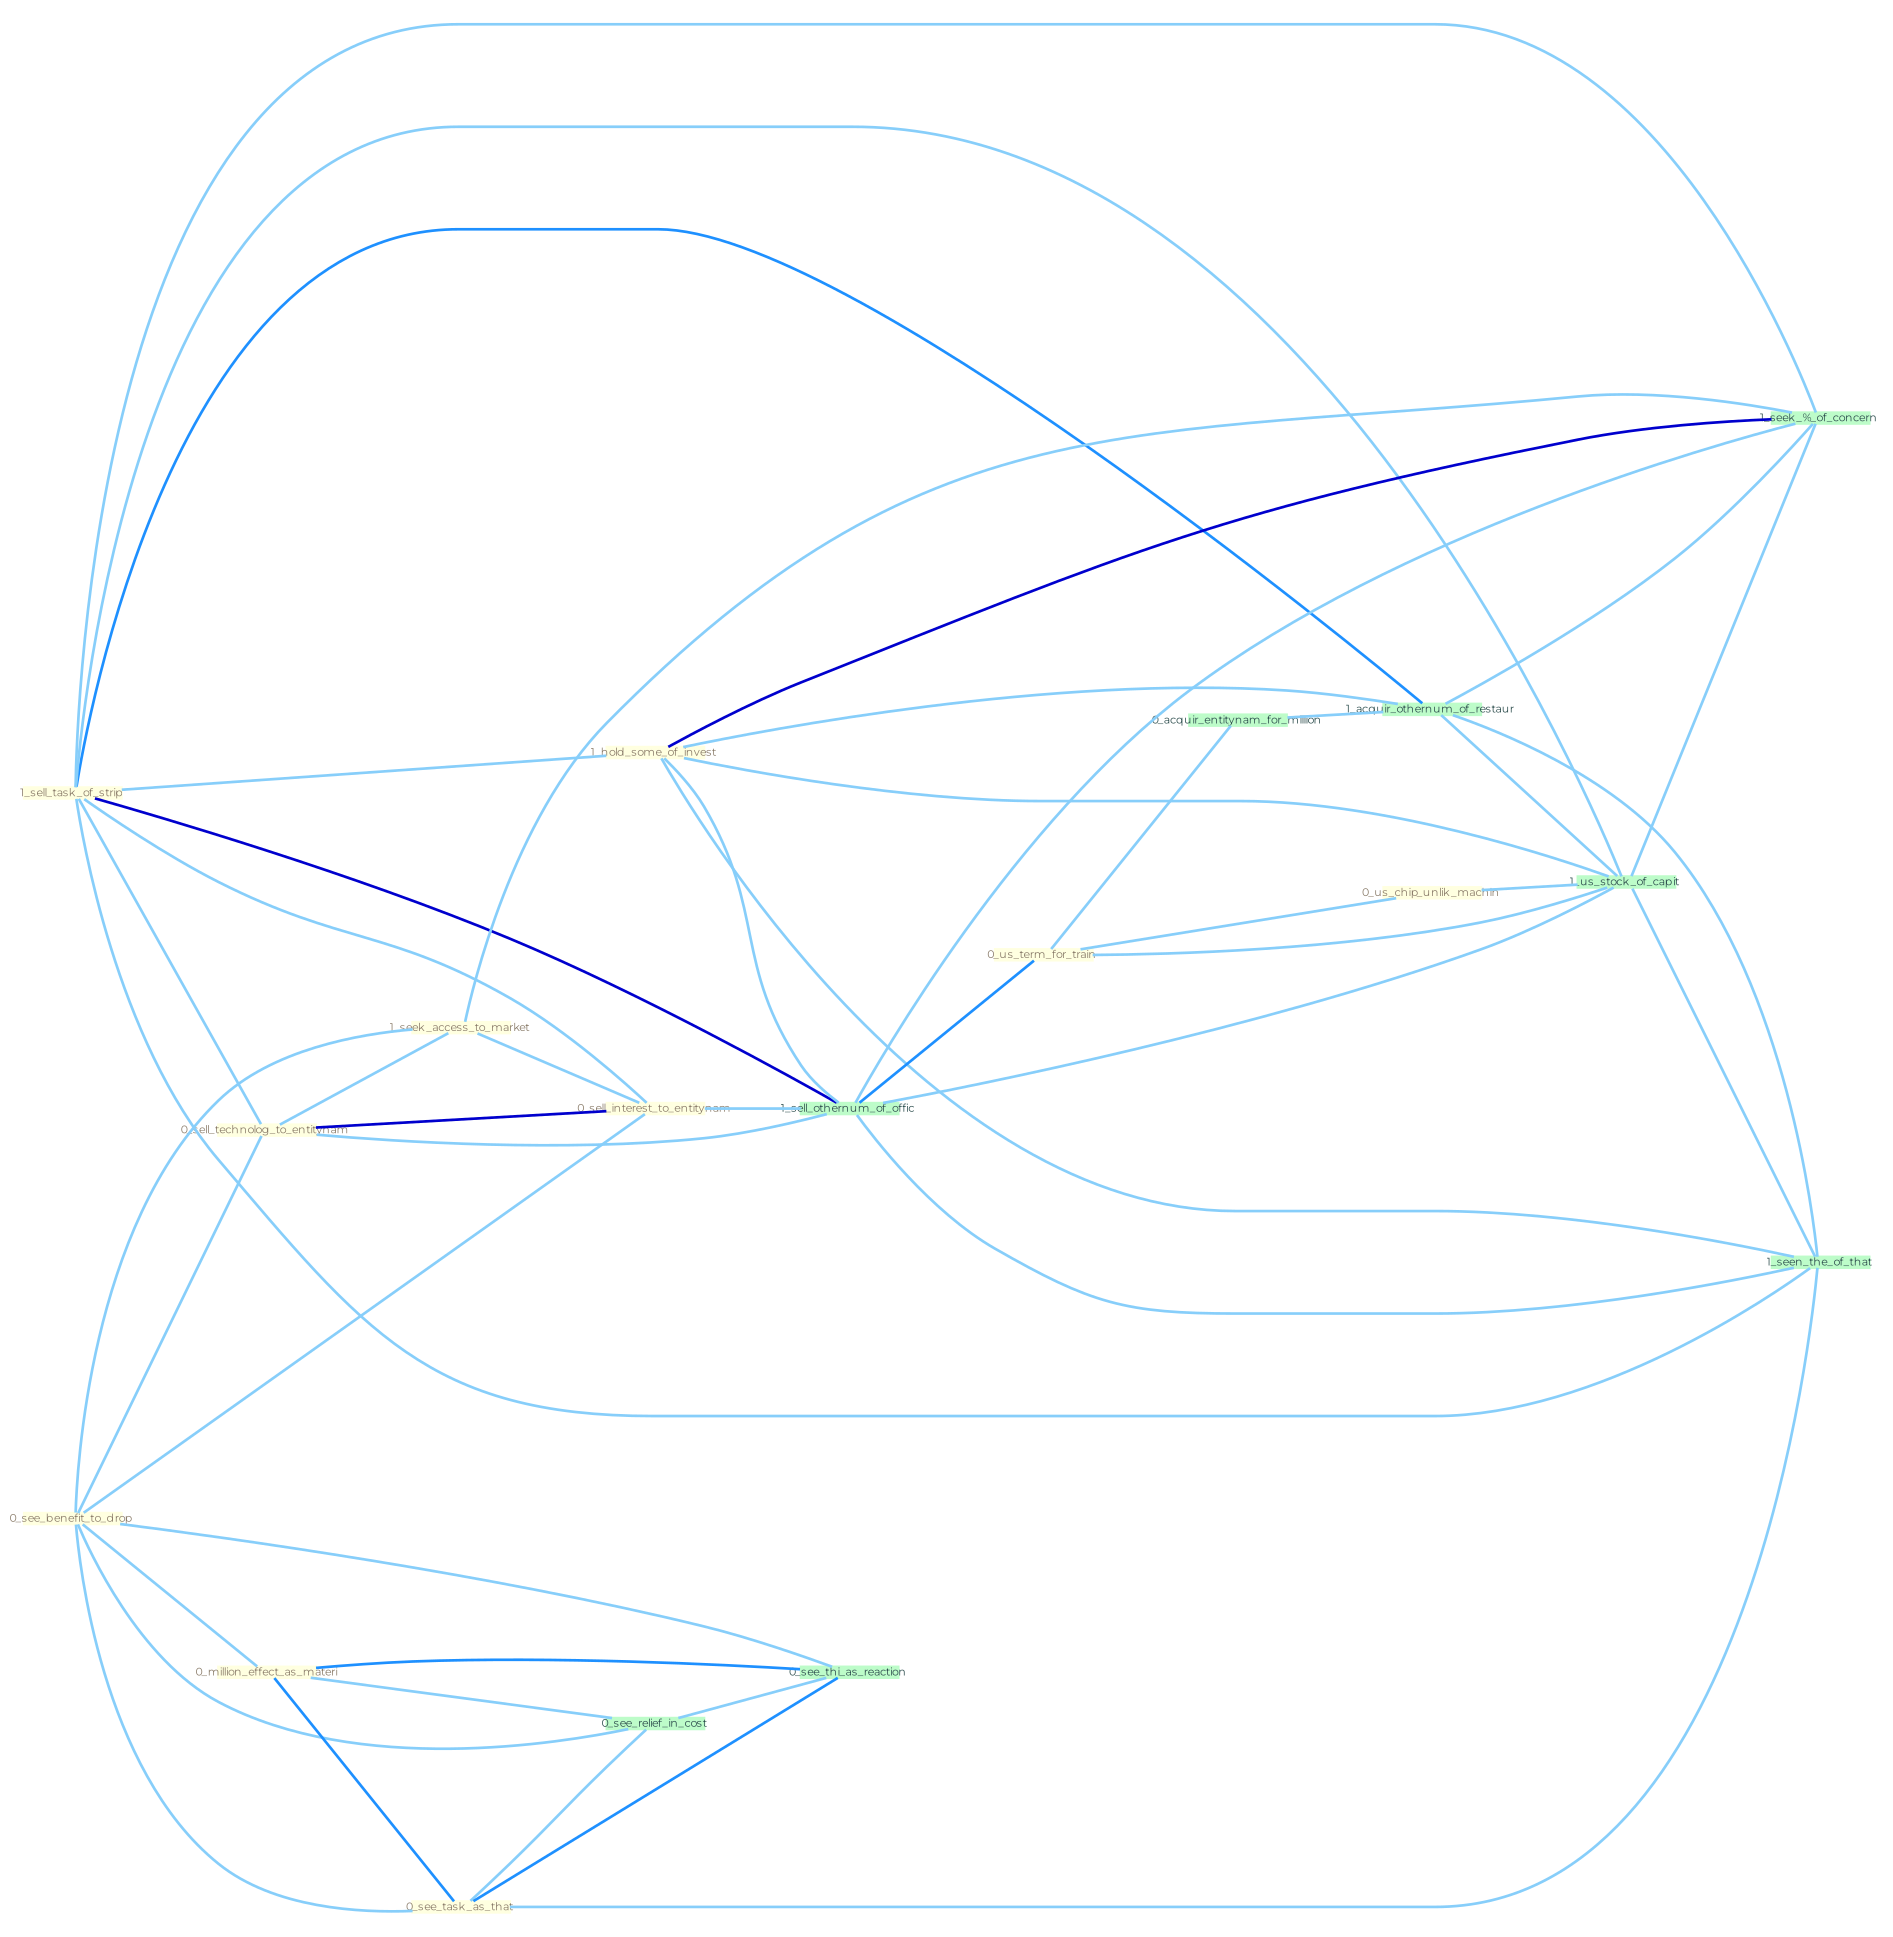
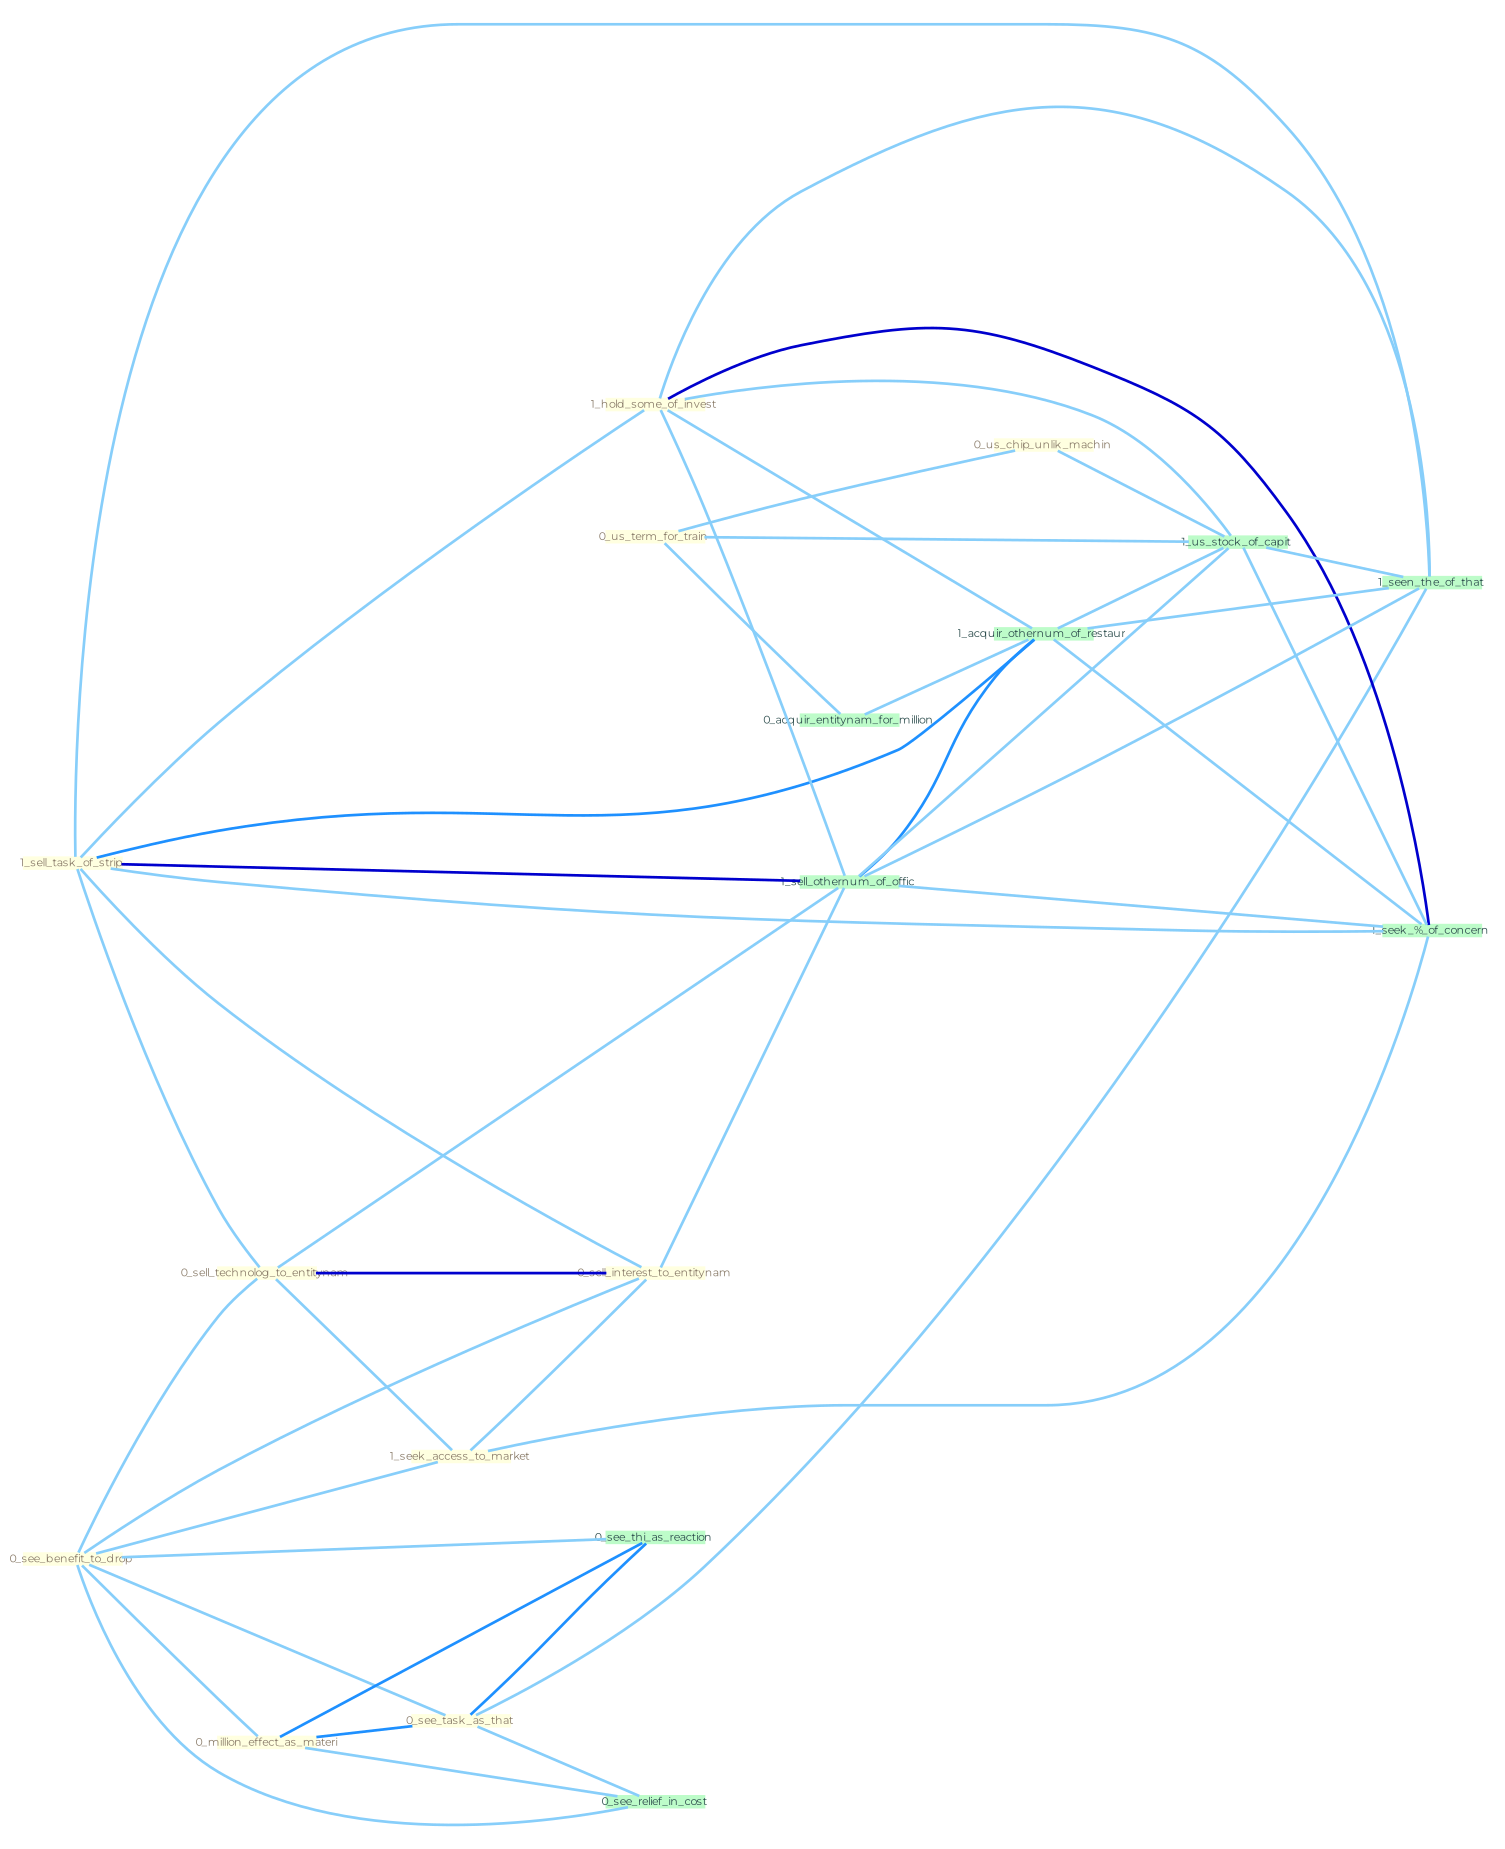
(807, 127) -> none
(947, 1032) -> (947, 758)
(752, 1698) -> none
